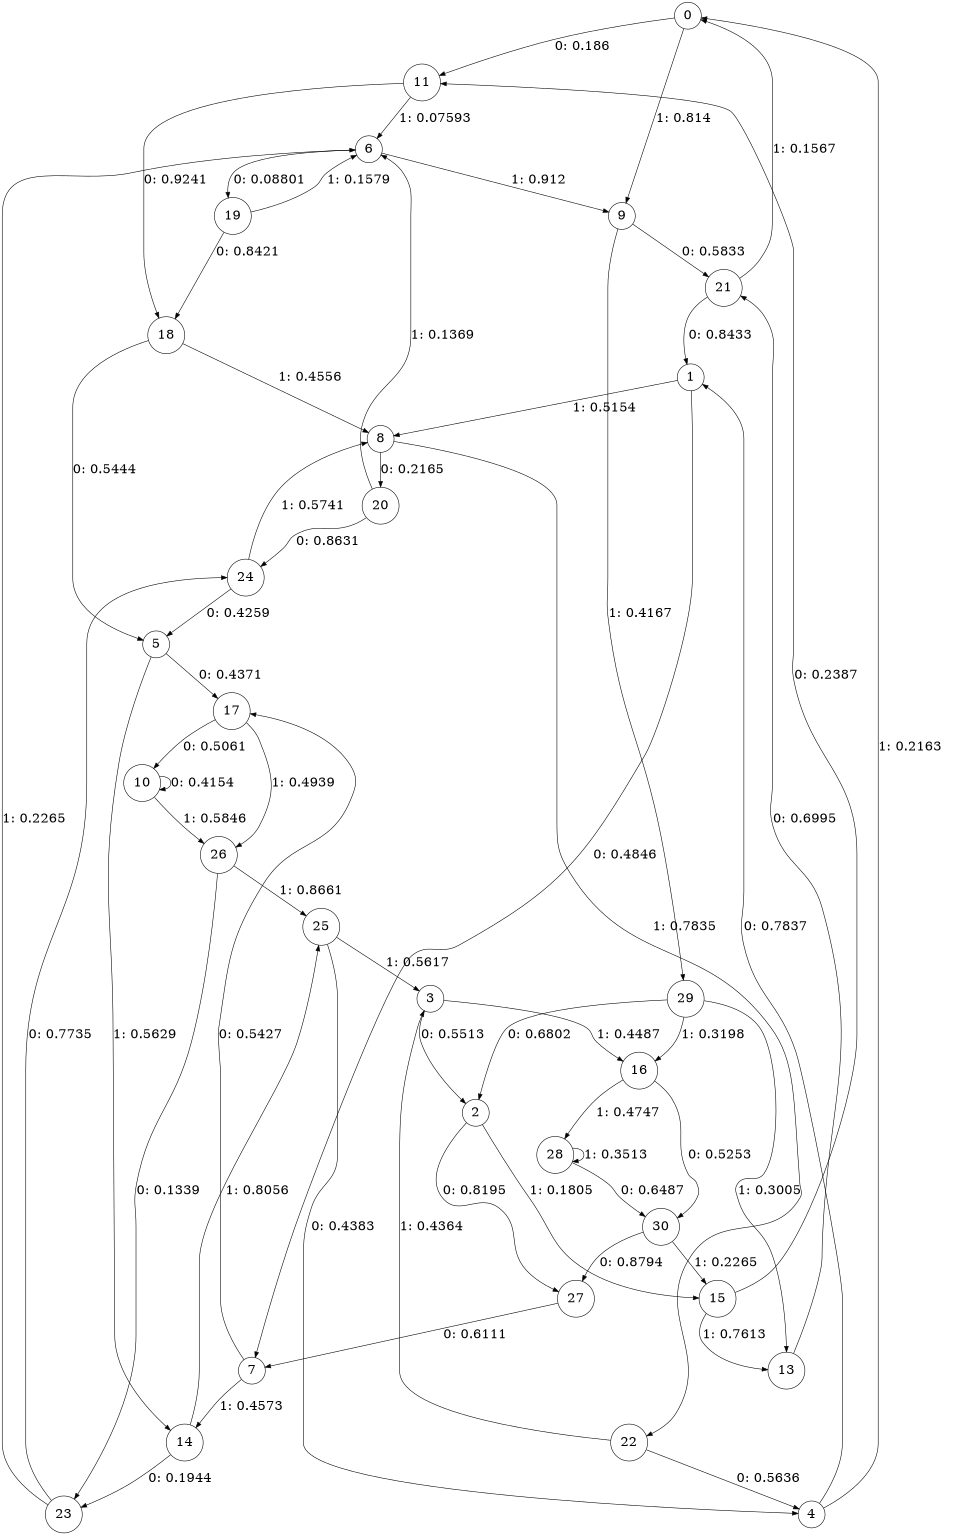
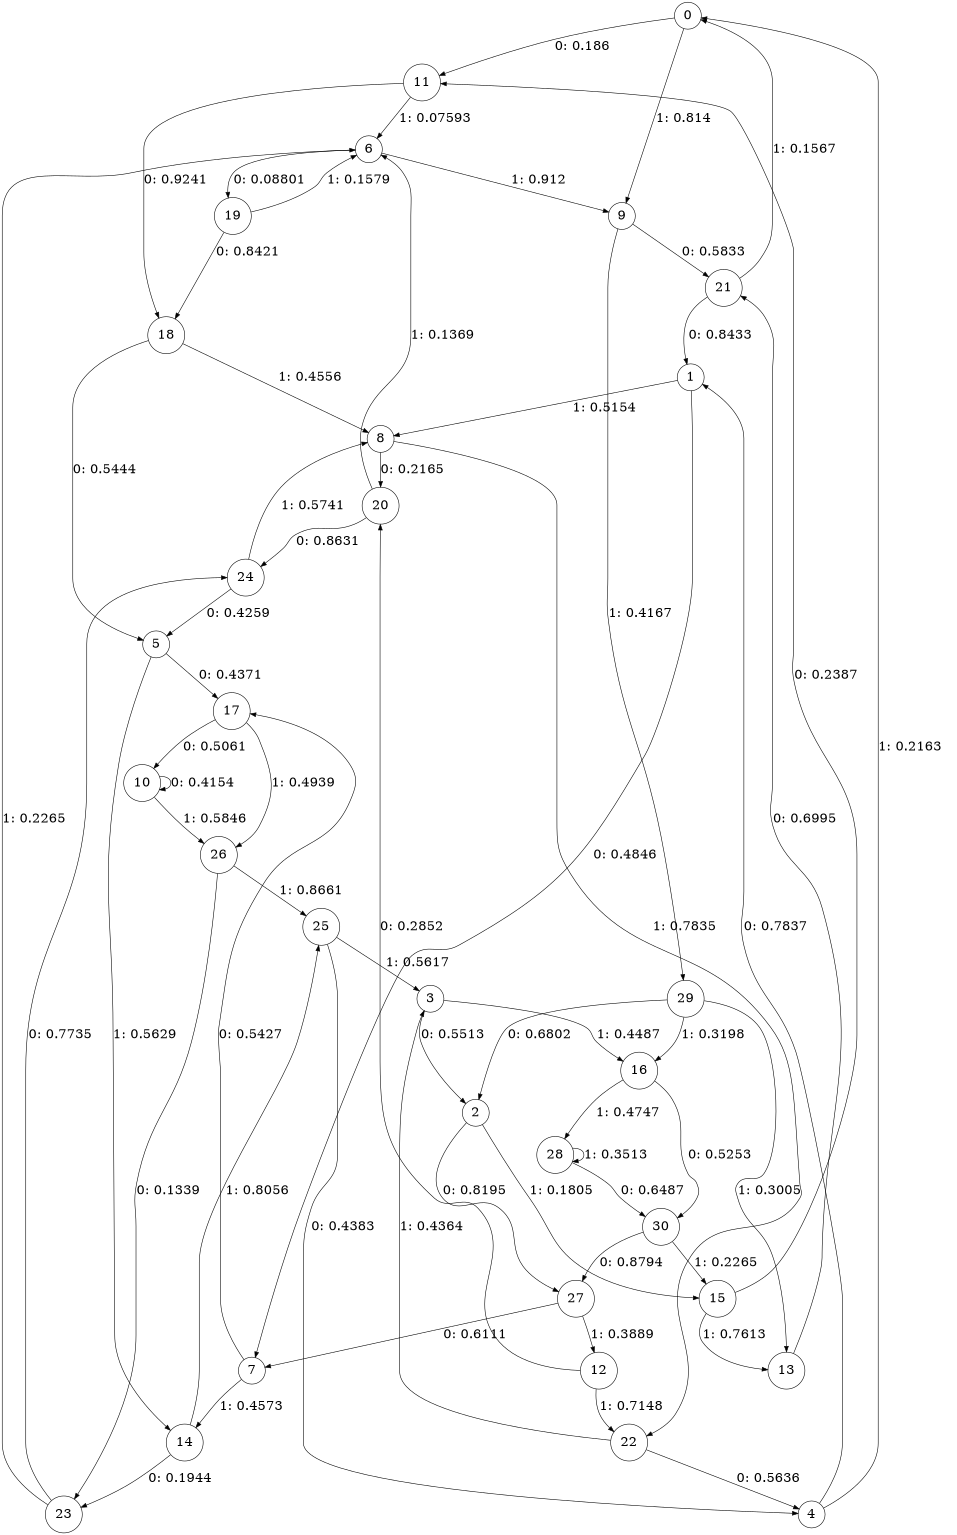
none -> (599, 1371)
